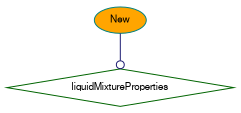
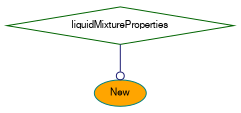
(120, 47) -> (120, 58)
